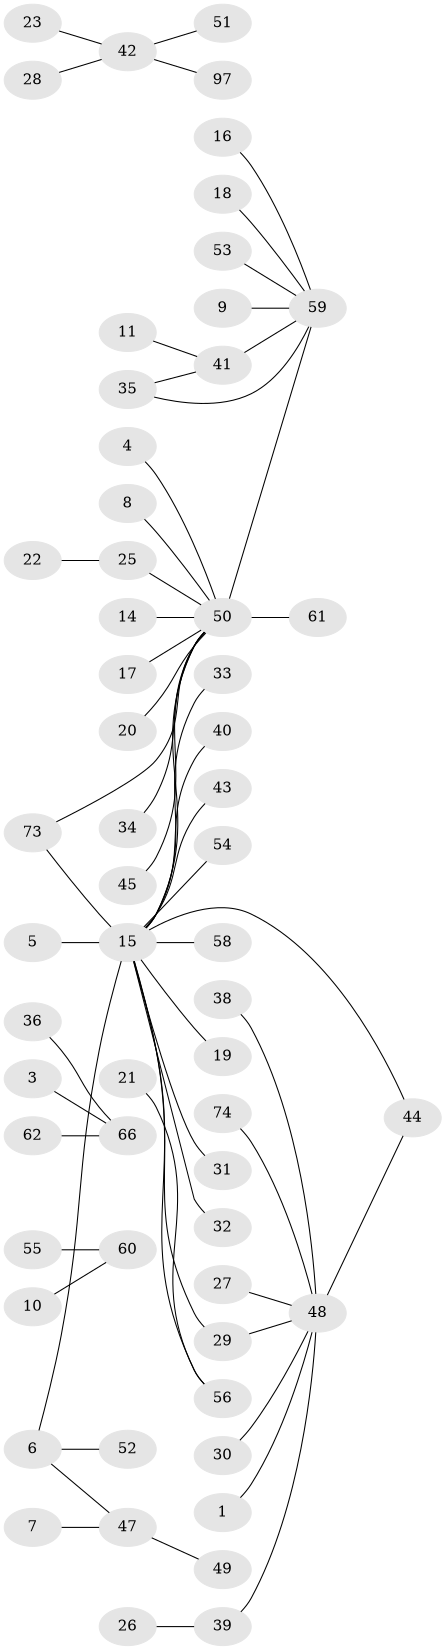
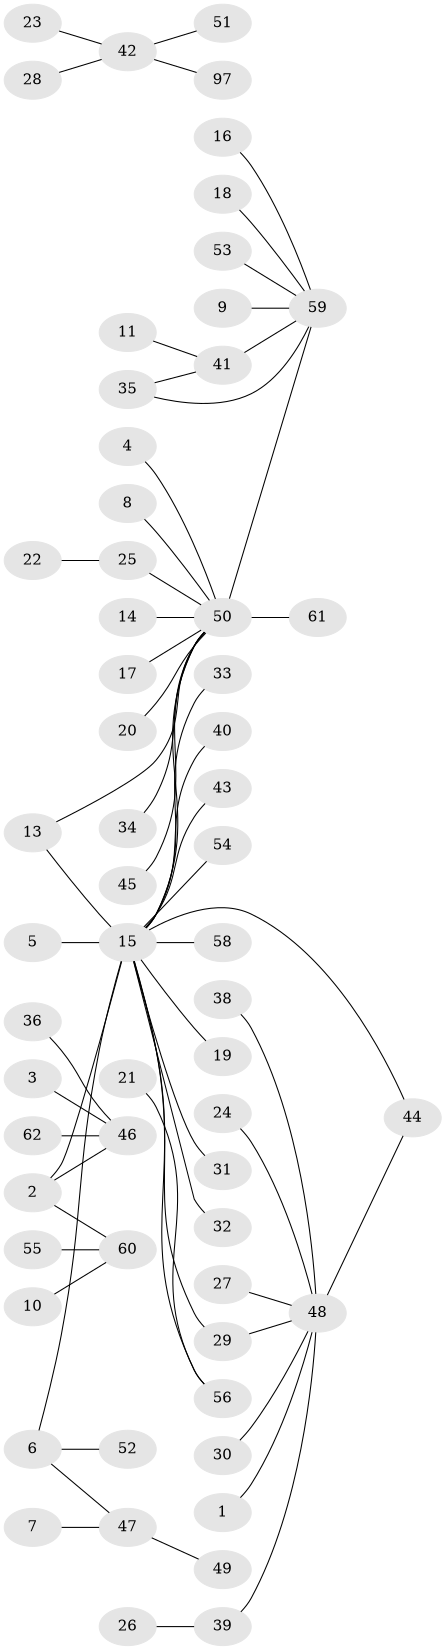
(33, 833) -> (33, 833)
(223, 1114) -> (223, 1114)
(128, 1136) -> (128, 1136)
none -> (33, 1193)
